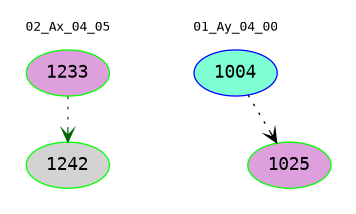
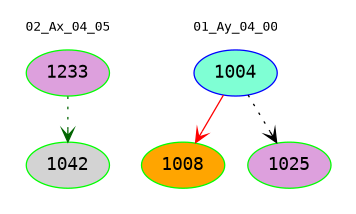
(68, 165) -> (68, 165)
none -> (183, 165)
